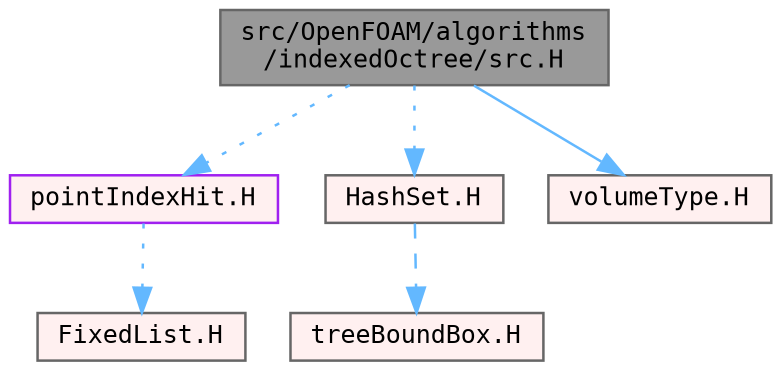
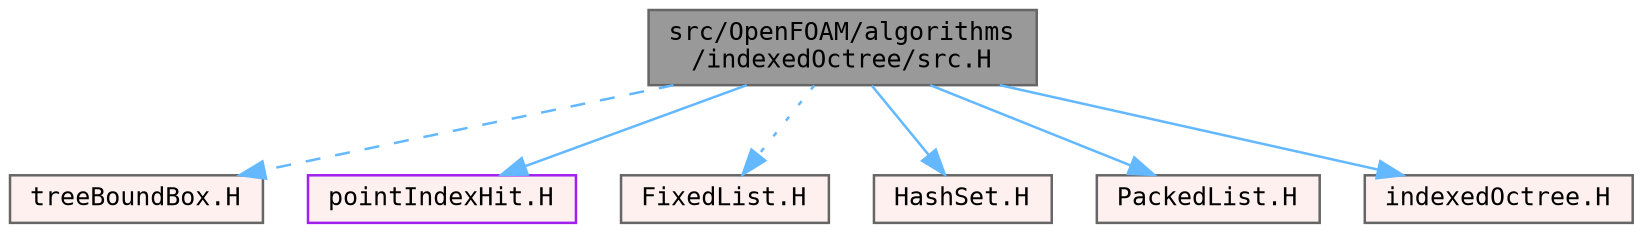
(414, 117) -> (900, 120)
(278, 124) -> (636, 126)
(660, 199) -> (1499, 199)
none -> (1208, 199)
(143, 256) -> (786, 120)
(415, 256) -> (469, 128)
